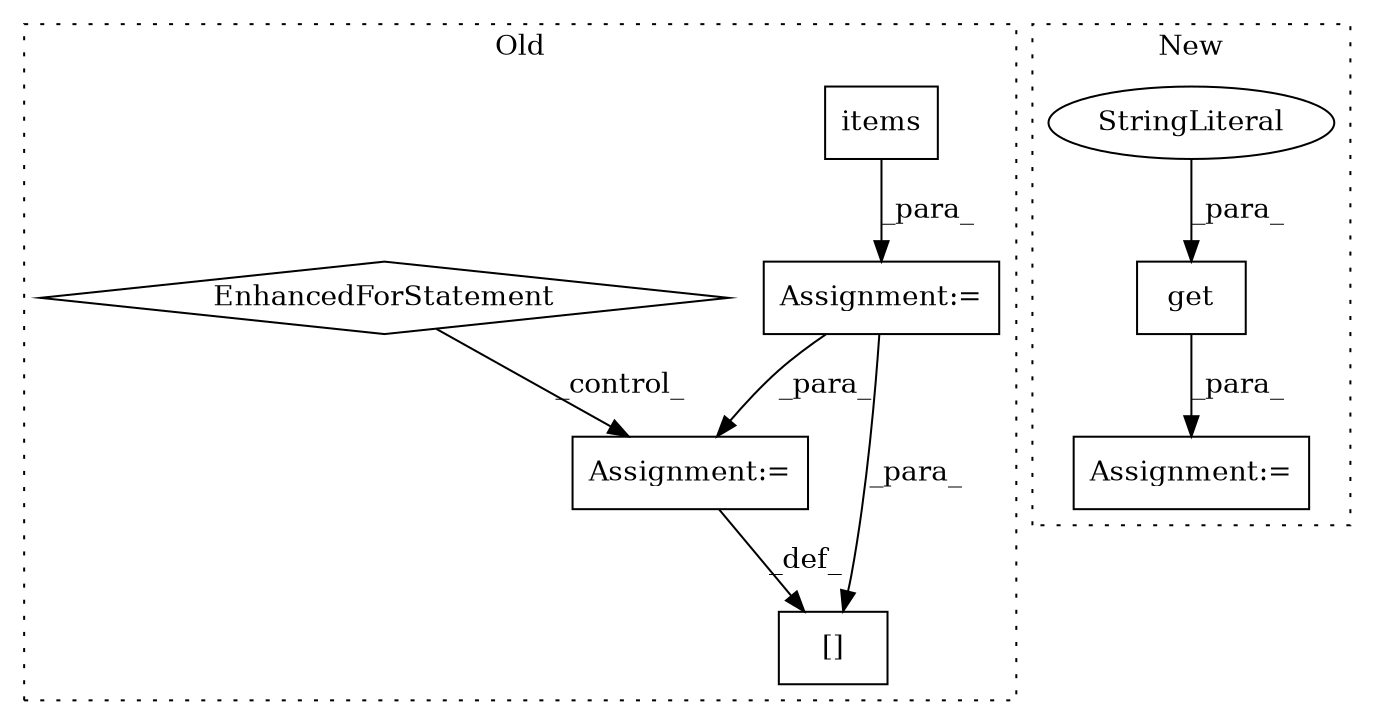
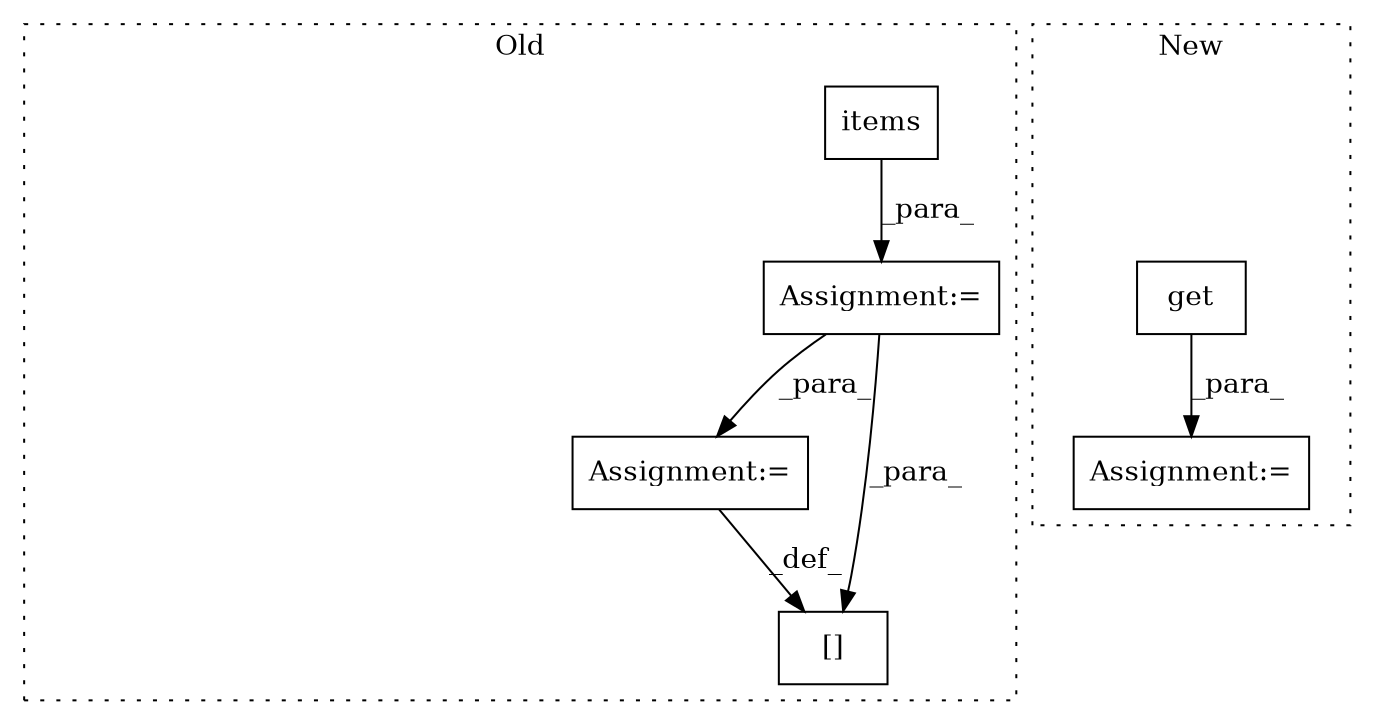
(1191, 123) -> none
(384, 298) -> none
